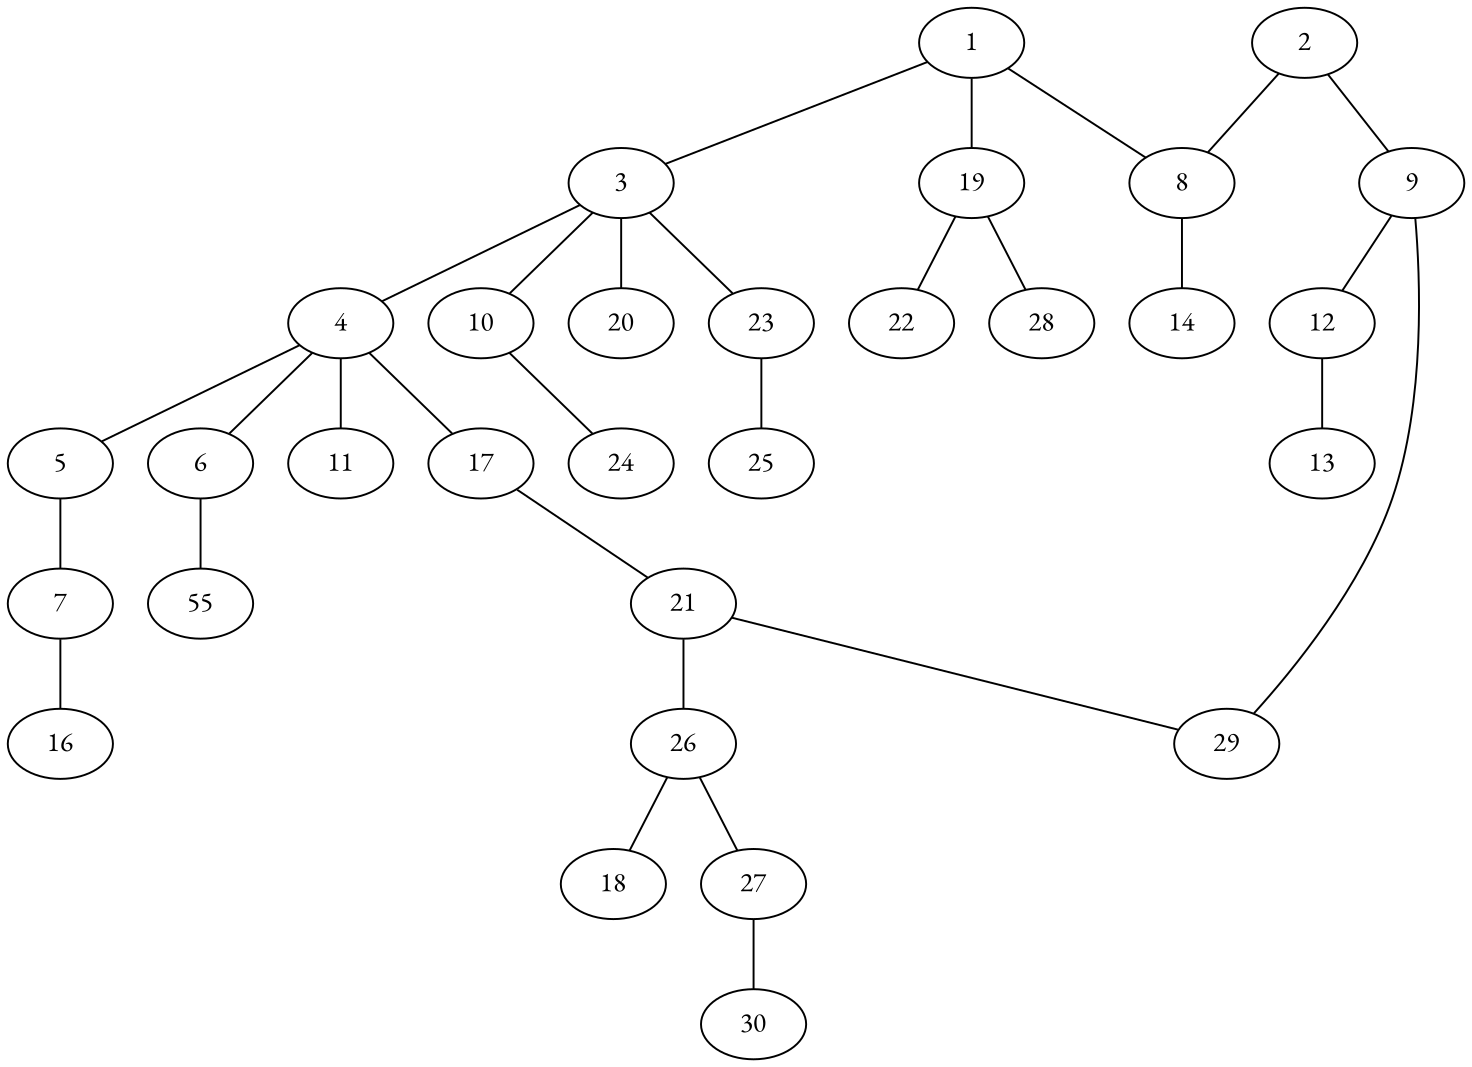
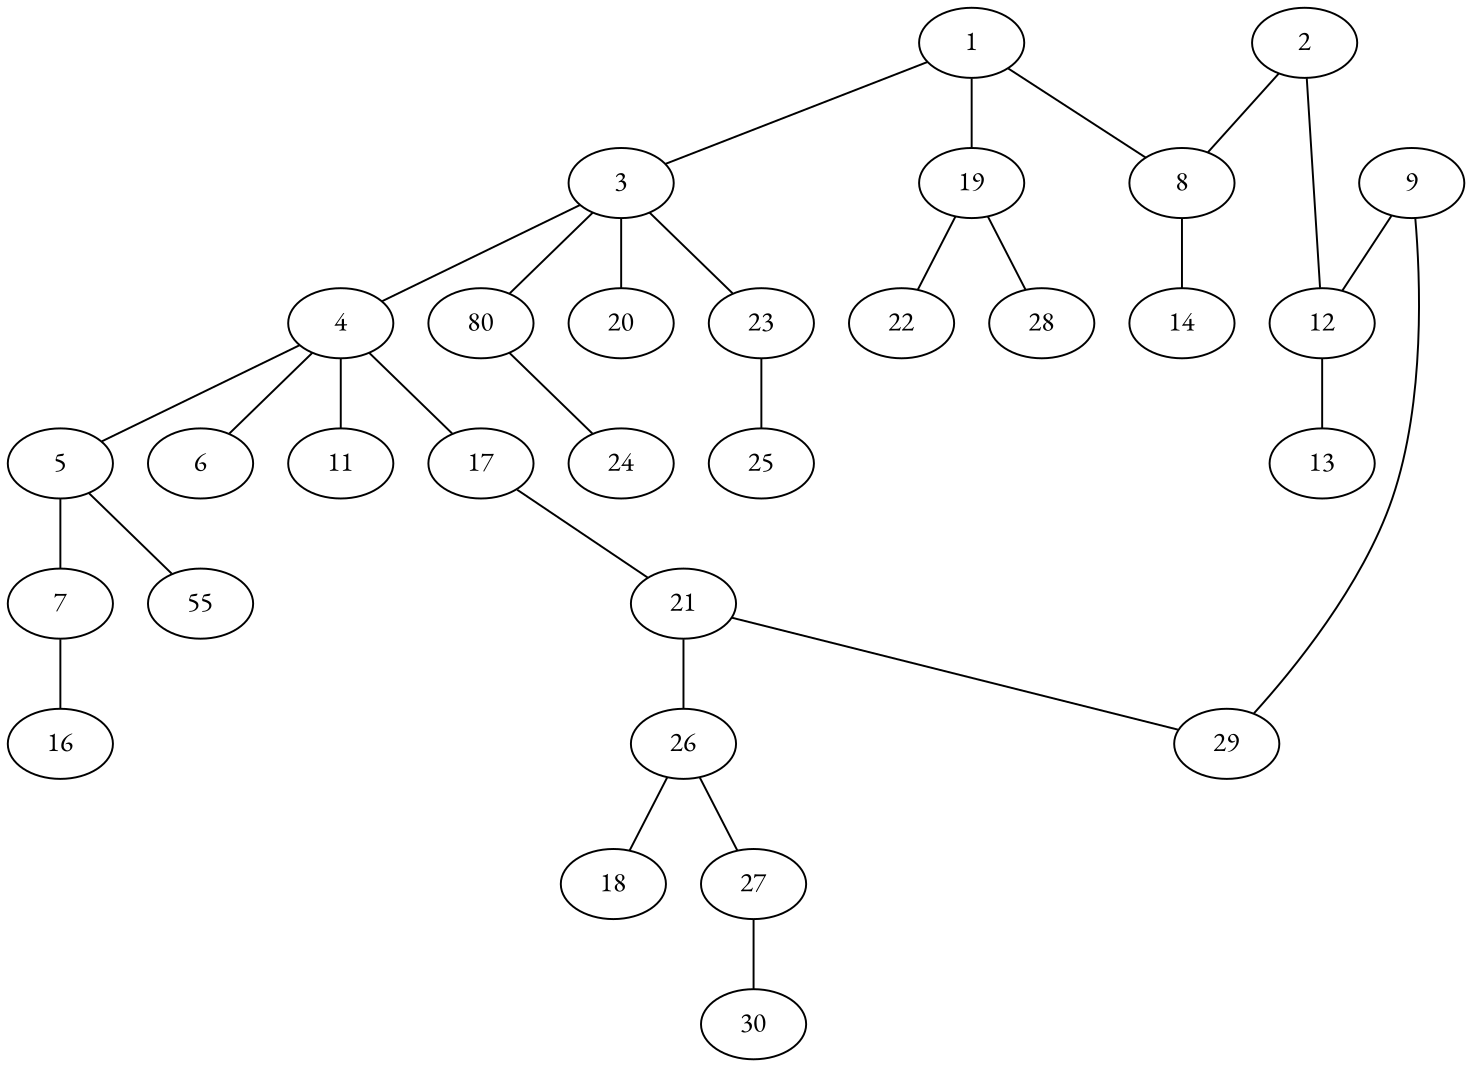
(1358, 113) -> (1313, 183)
(481, 323) -> (481, 323)
(201, 534) -> (130, 533)
